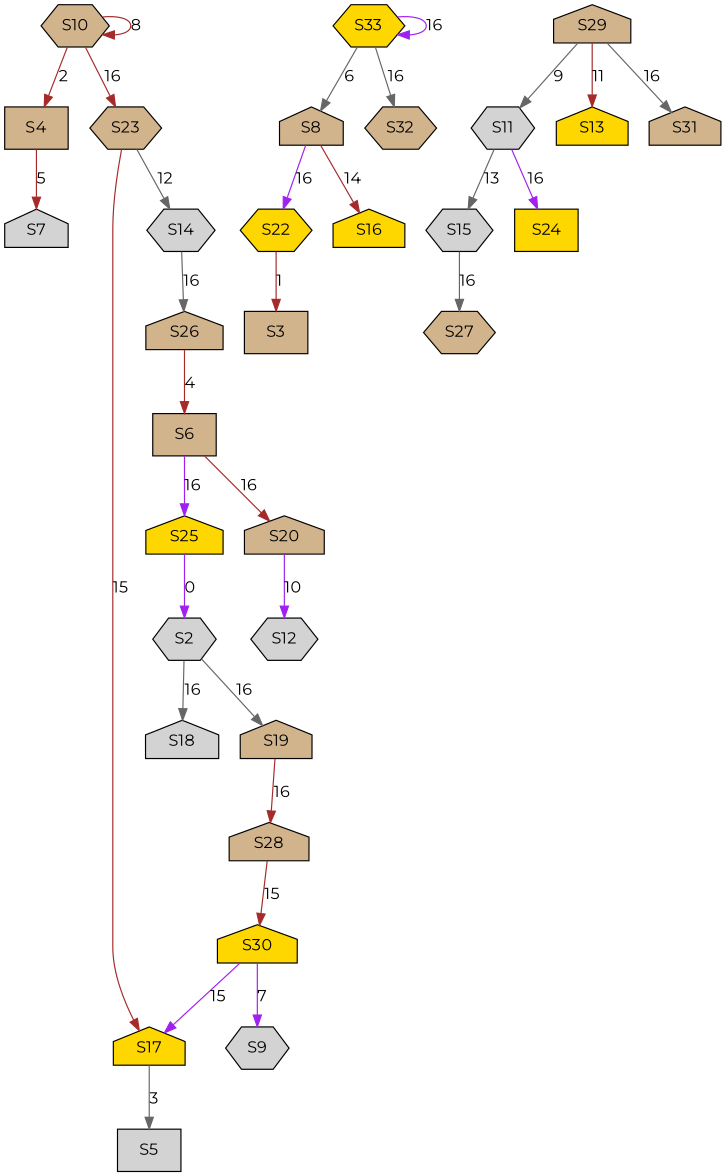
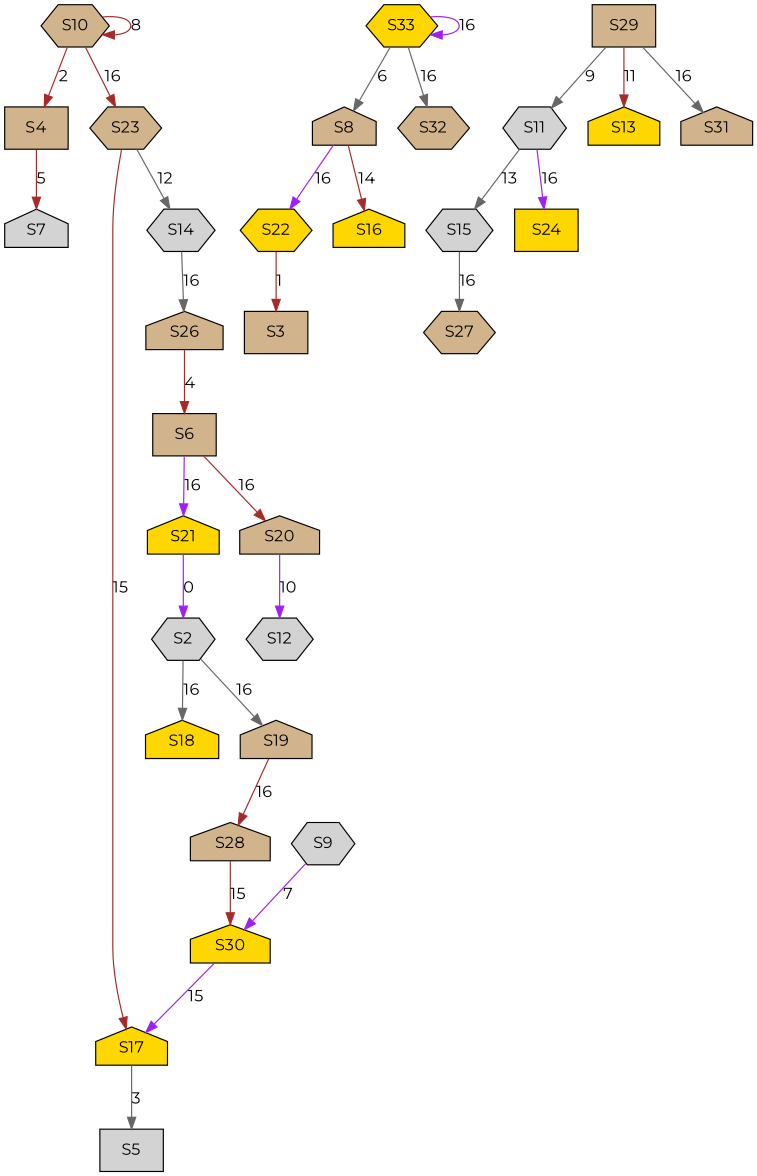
(592, 26) -> (624, 26)
(184, 537) -> (183, 537)
(182, 741) -> (182, 741)
(257, 989) -> (279, 892)
